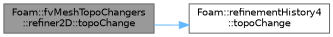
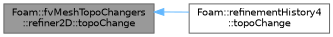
(167, 25) -> (176, 12)
